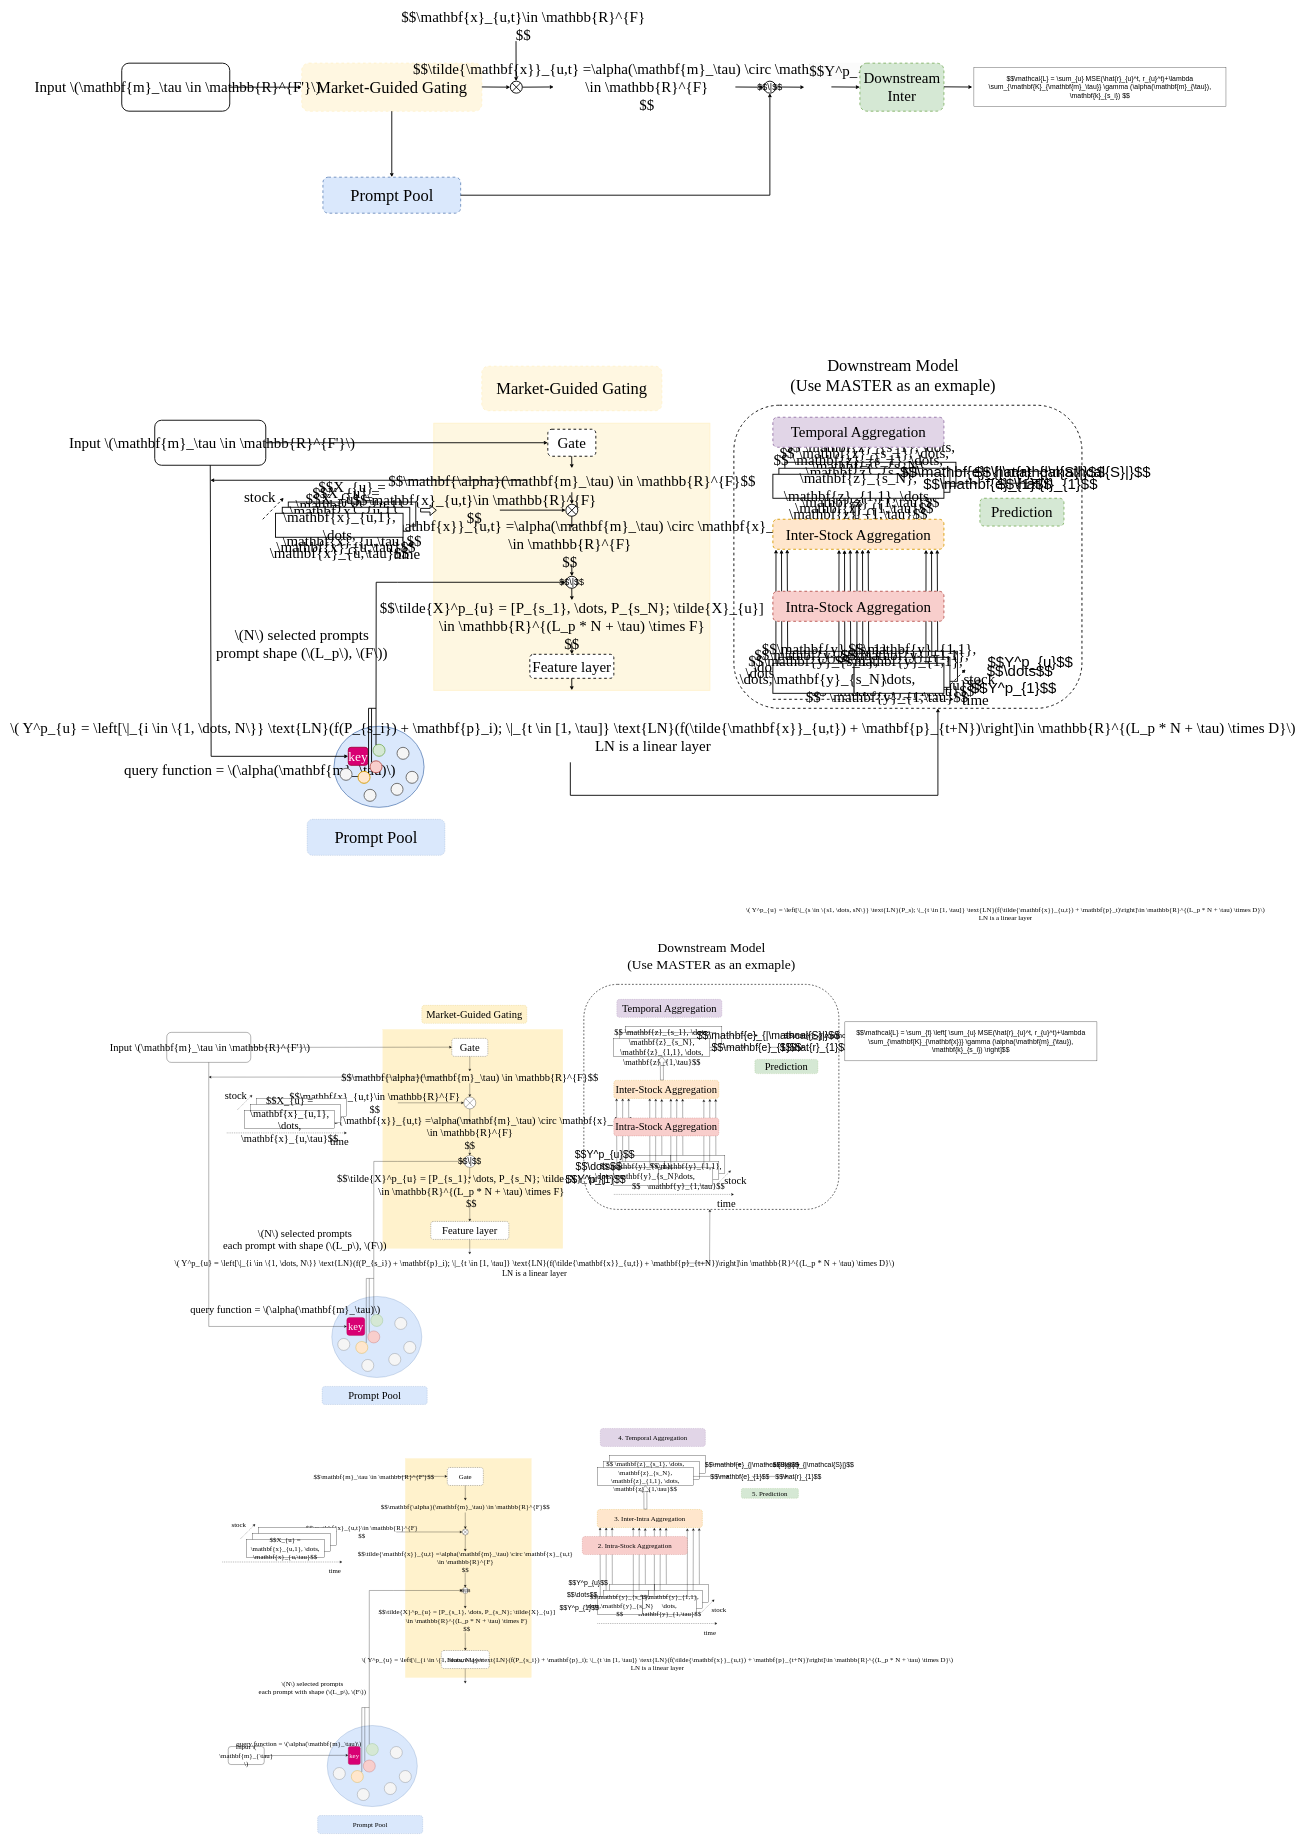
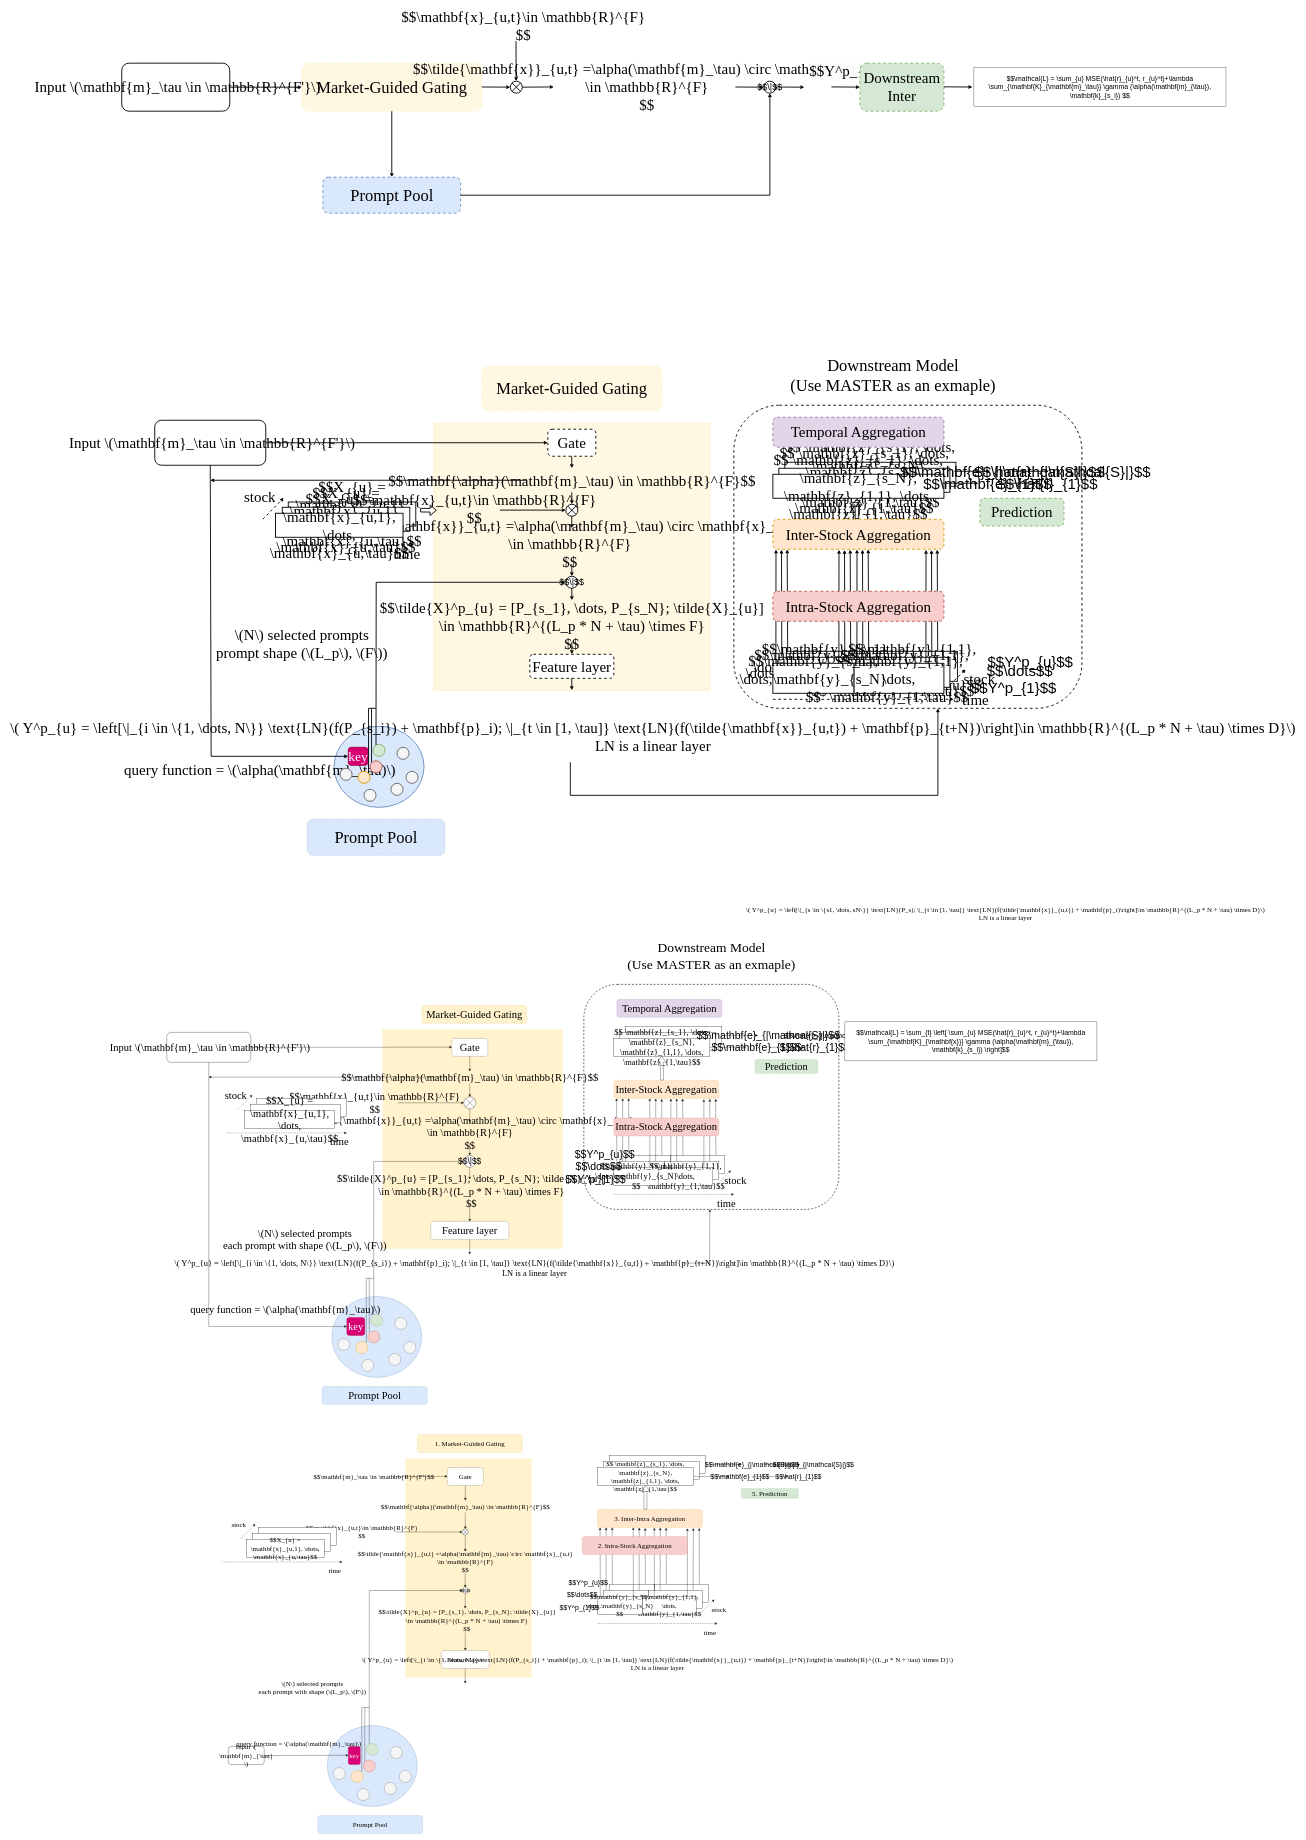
(653, 1437) -> none
none -> (470, 1443)
